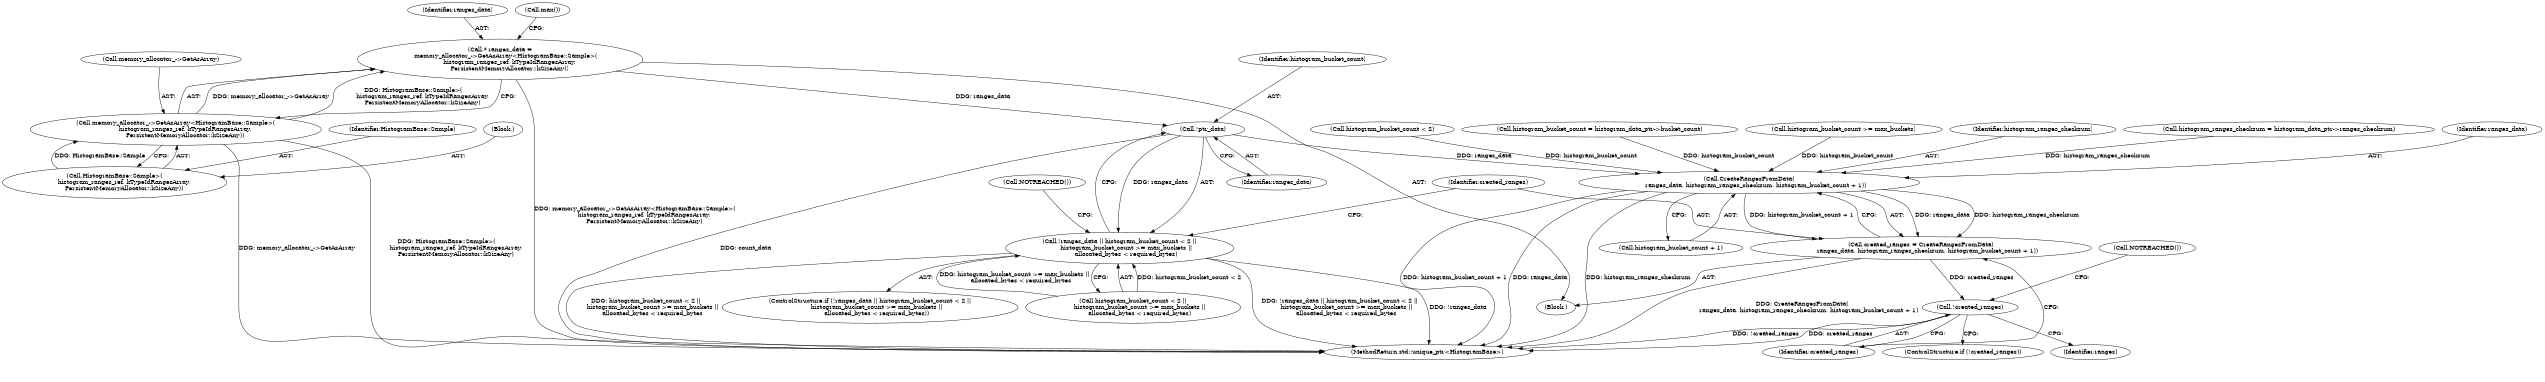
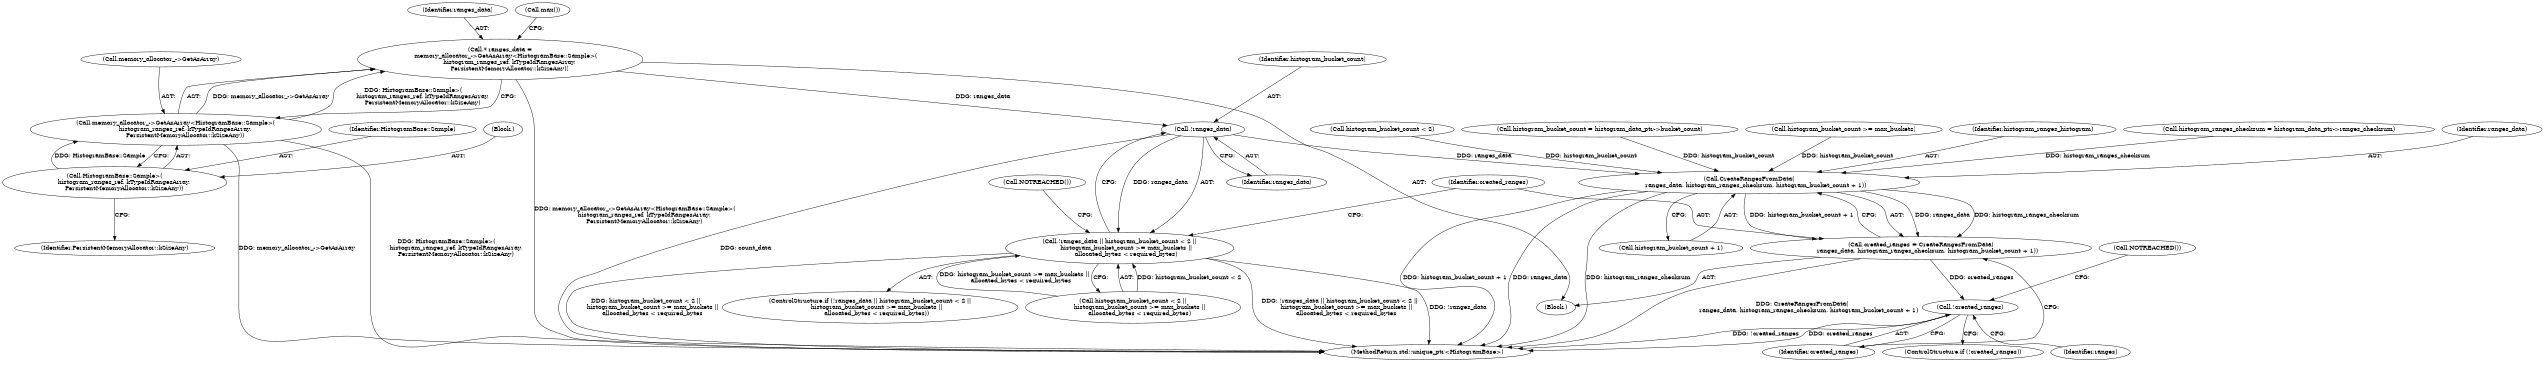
(1203, 129) -> (1203, 129)
(2033, 129) -> (2033, 129)
none -> (115, 248)
(2029, 329) -> (2014, 344)
